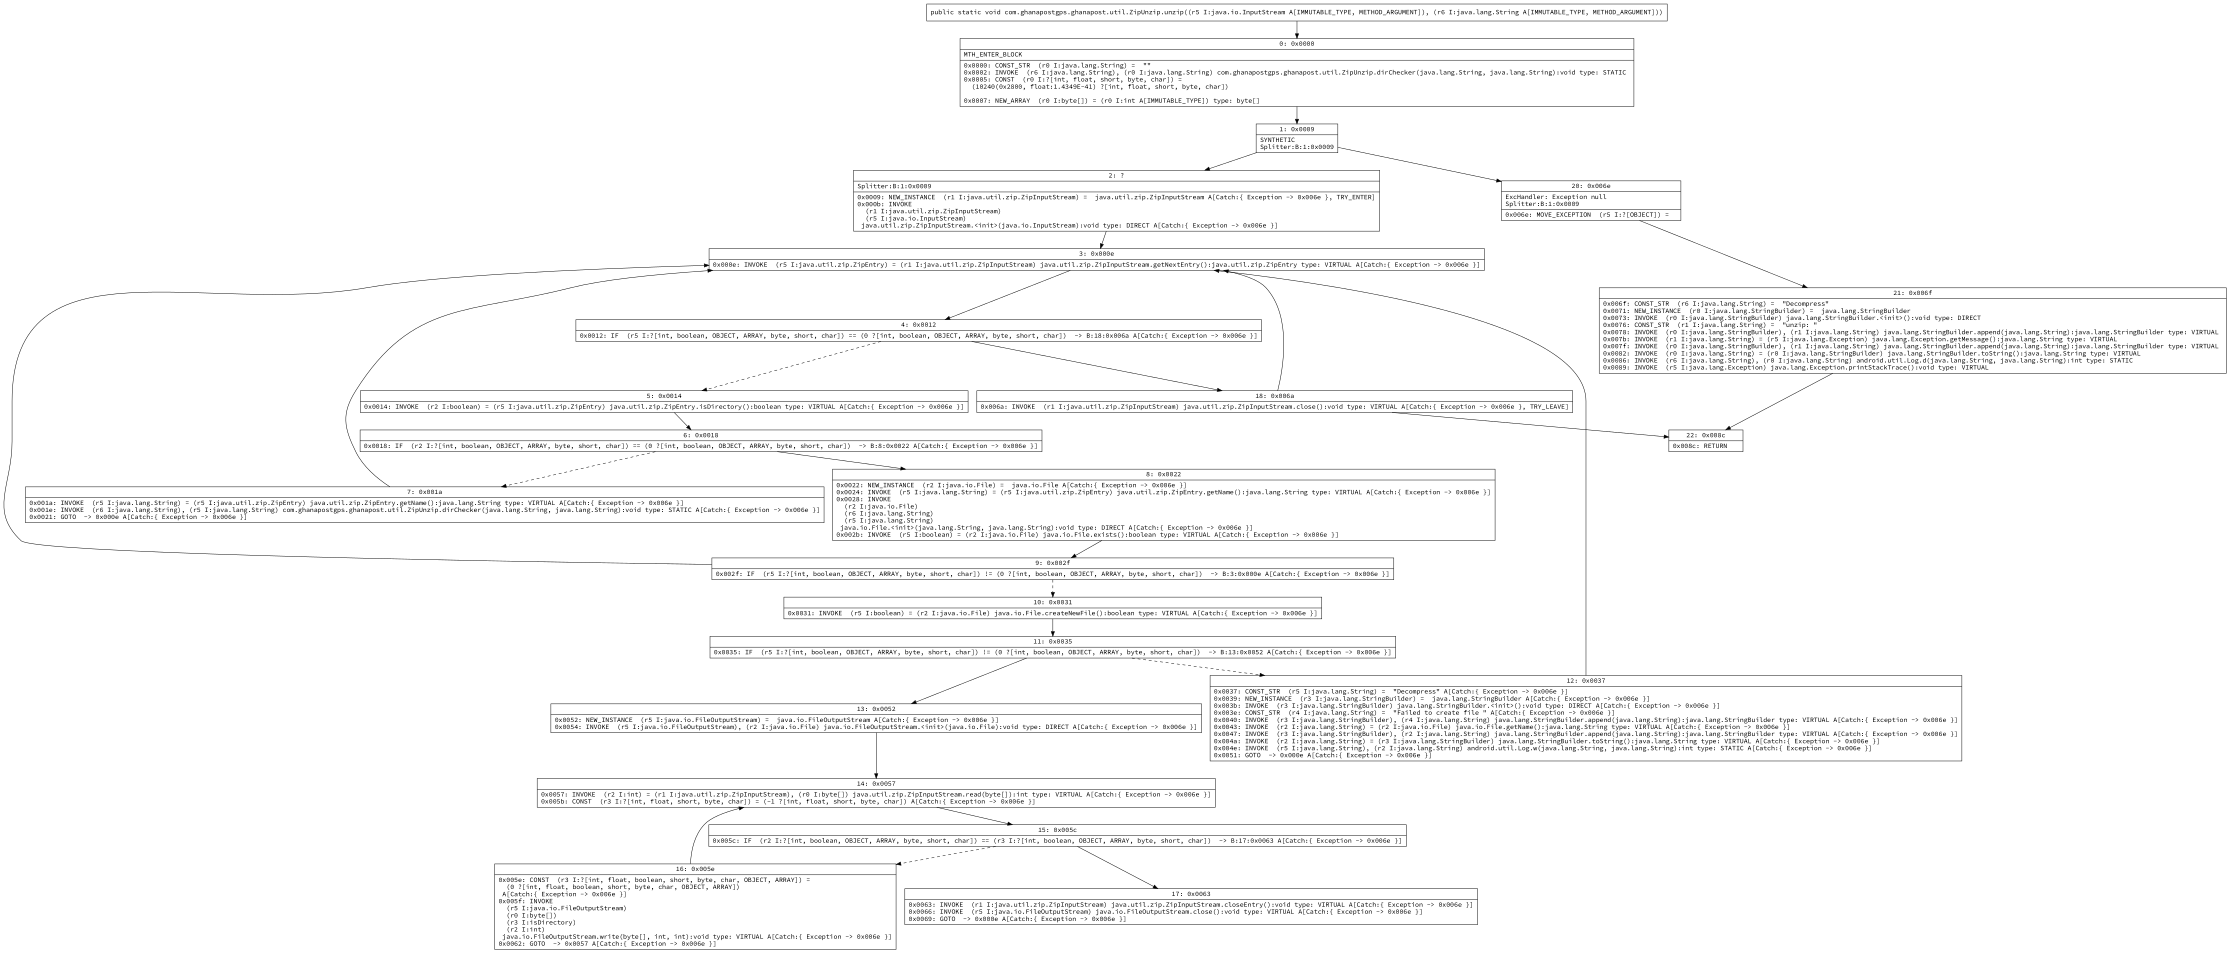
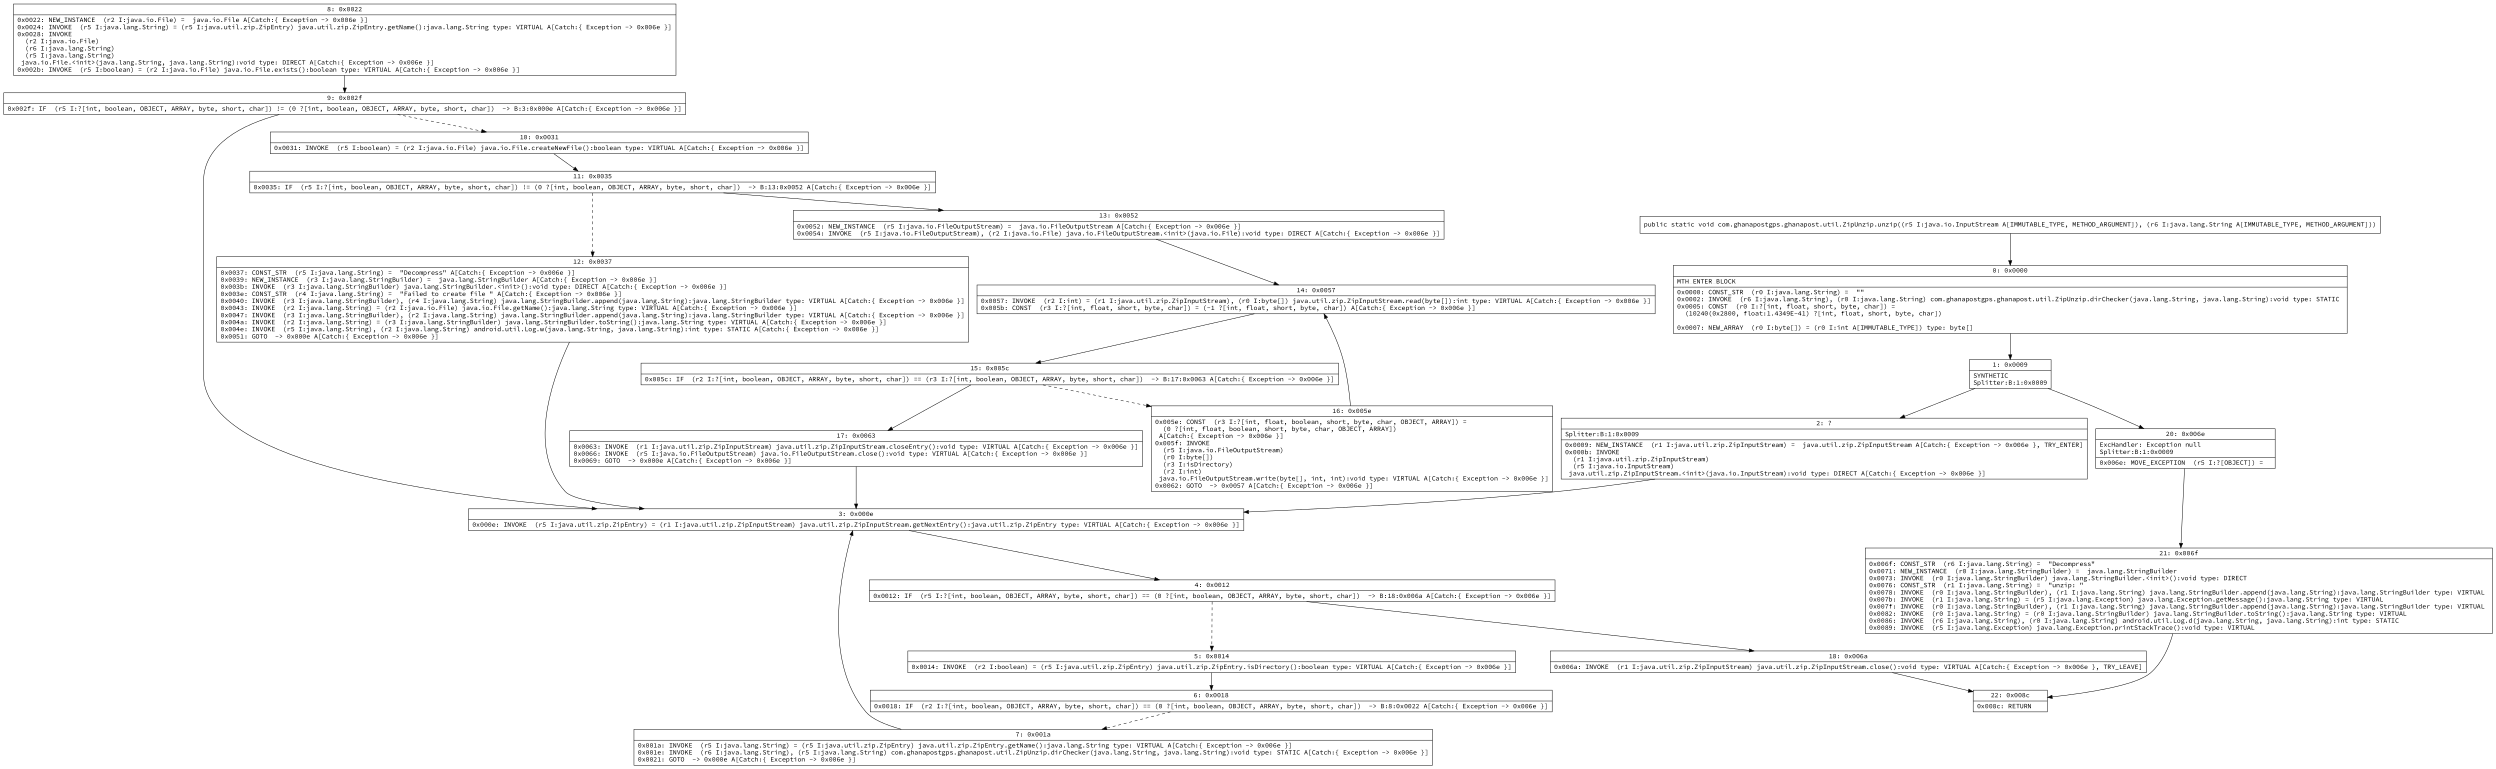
(1281, 317) -> (856, 485)
(839, 460) -> none
